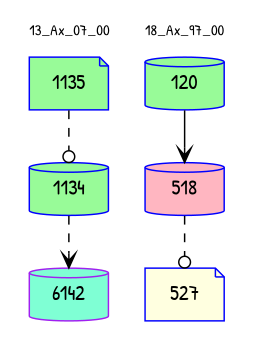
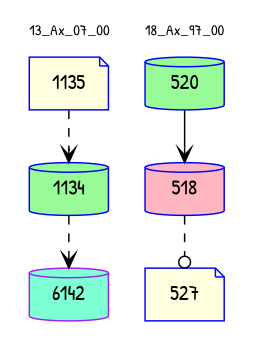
(69, 84) -> (69, 84)
(185, 84) -> (185, 84)
(69, 131) -> (69, 131)
